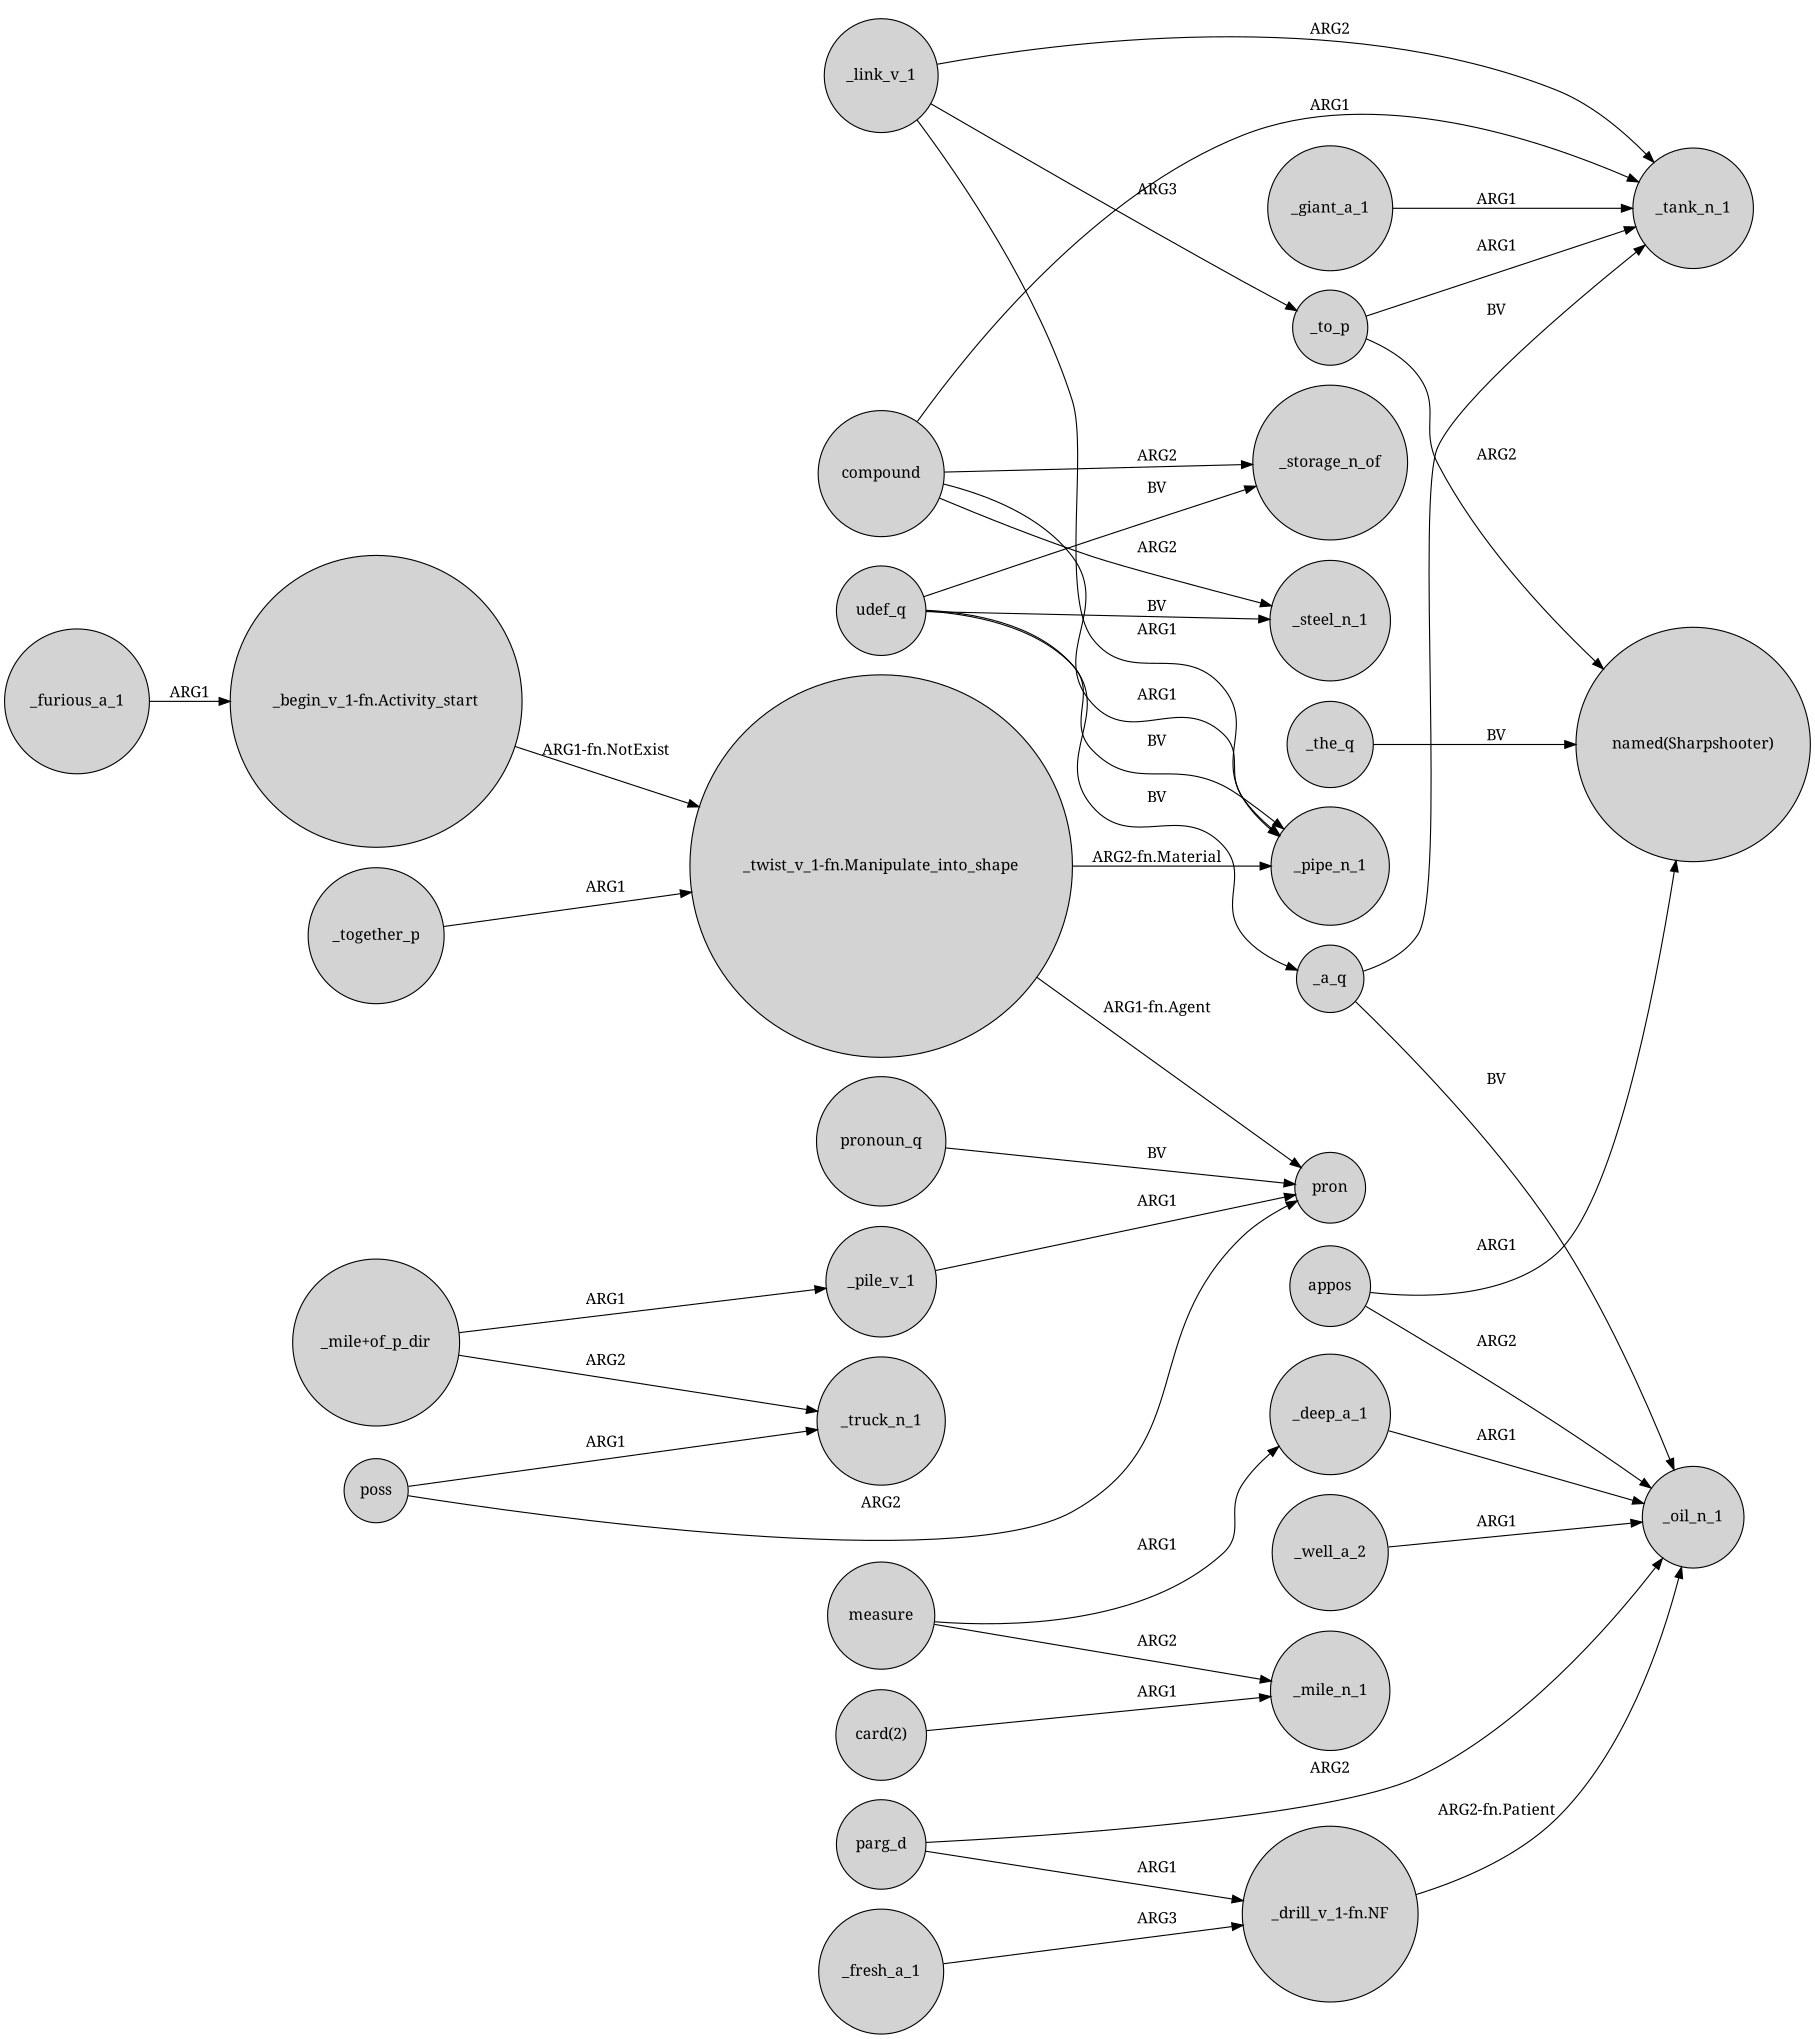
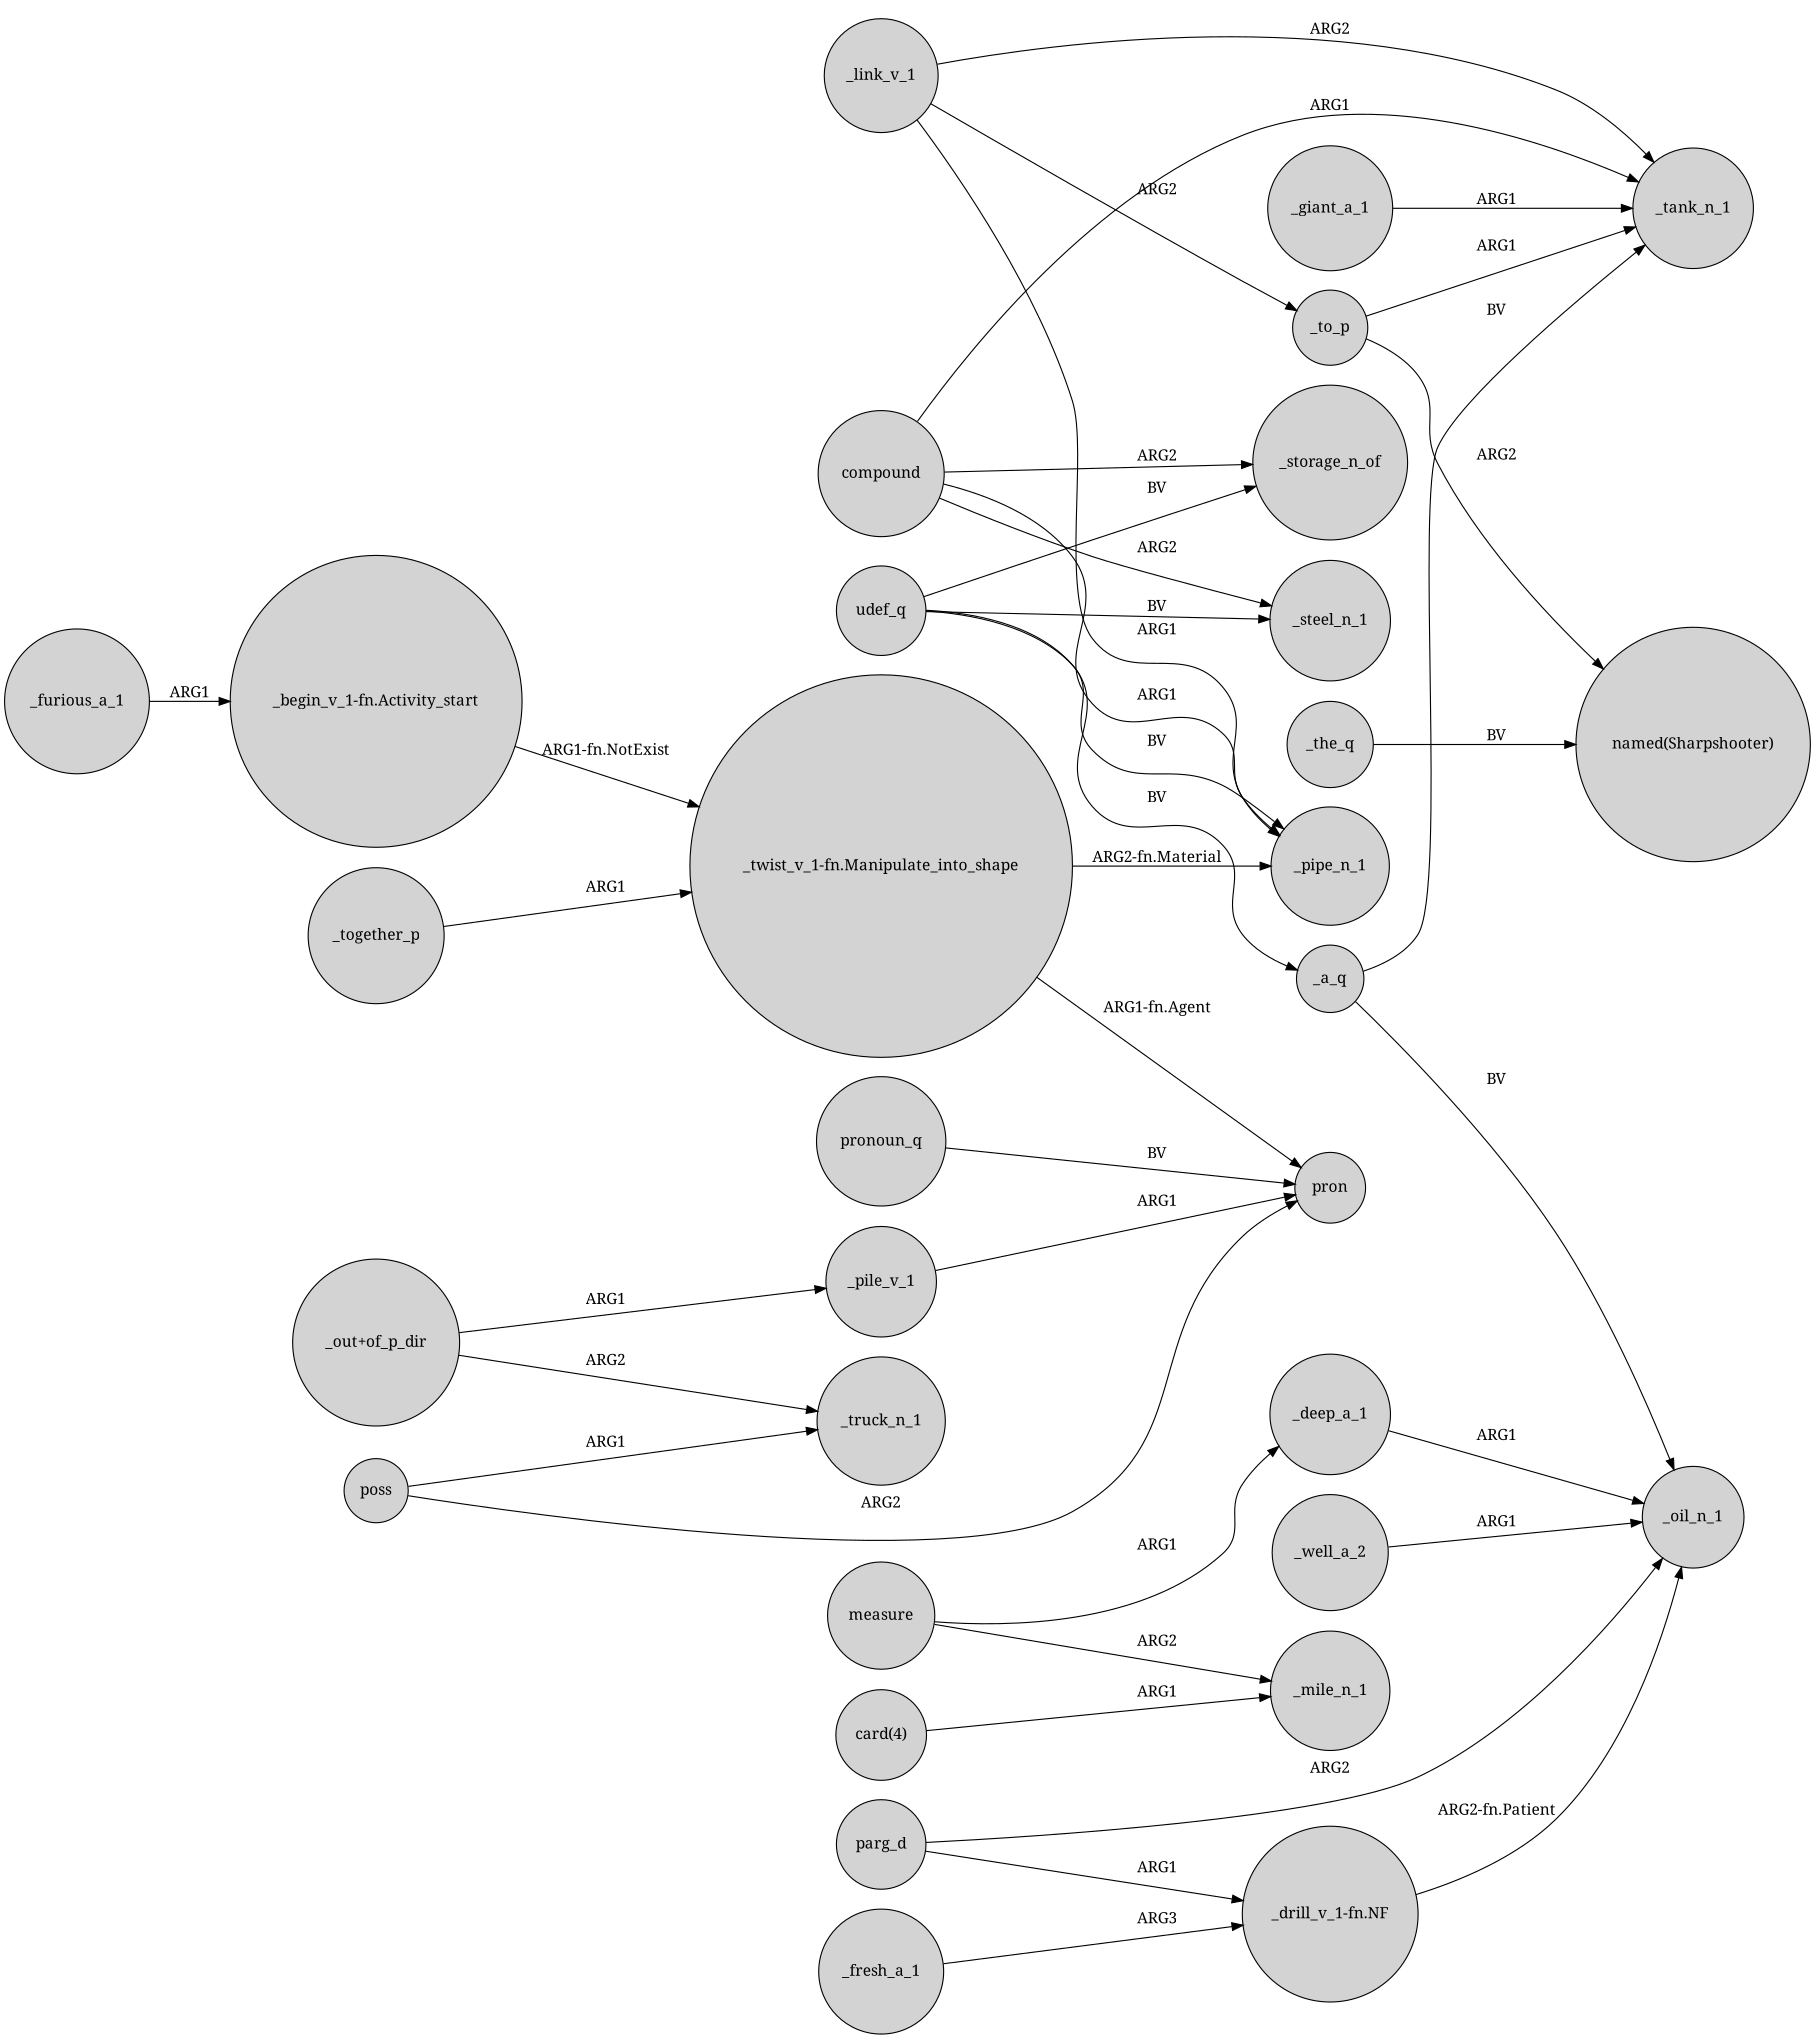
(1157, 190) -> (1157, 190)
(1330, 1286) -> none
(376, 1343) -> (376, 1343)
(881, 1735) -> (881, 1735)
